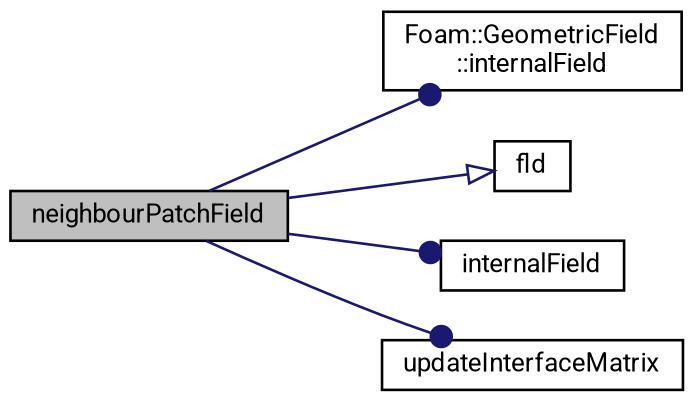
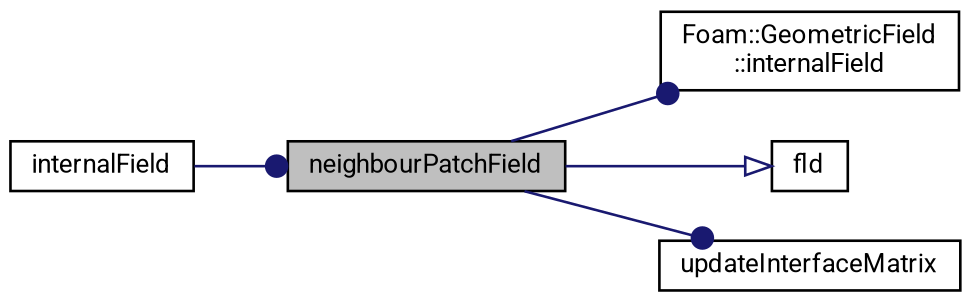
(354, 242) -> (230, 166)
